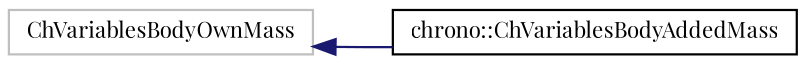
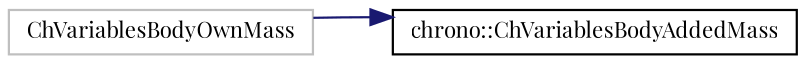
(364, 47) -> (342, 17)
